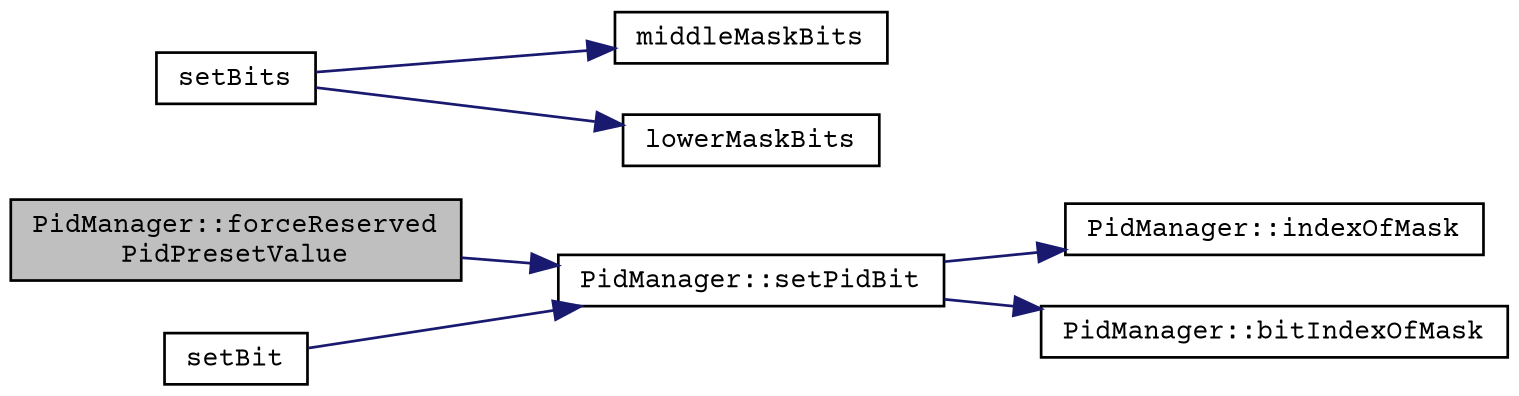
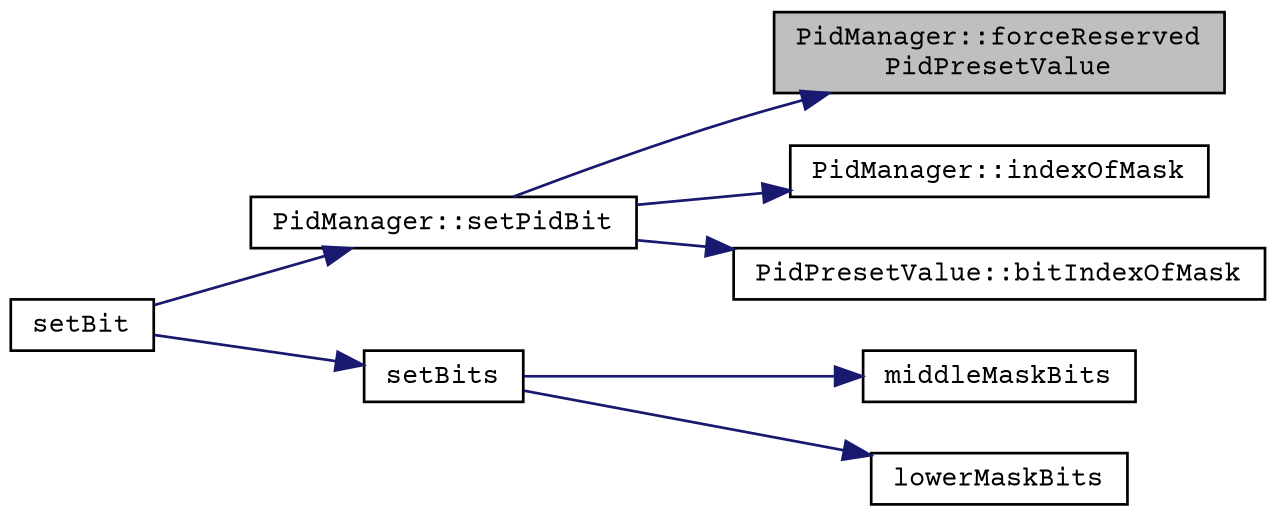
(496, 260) -> (657, 145)
(1274, 332) -> (999, 274)
none -> (245, 348)
